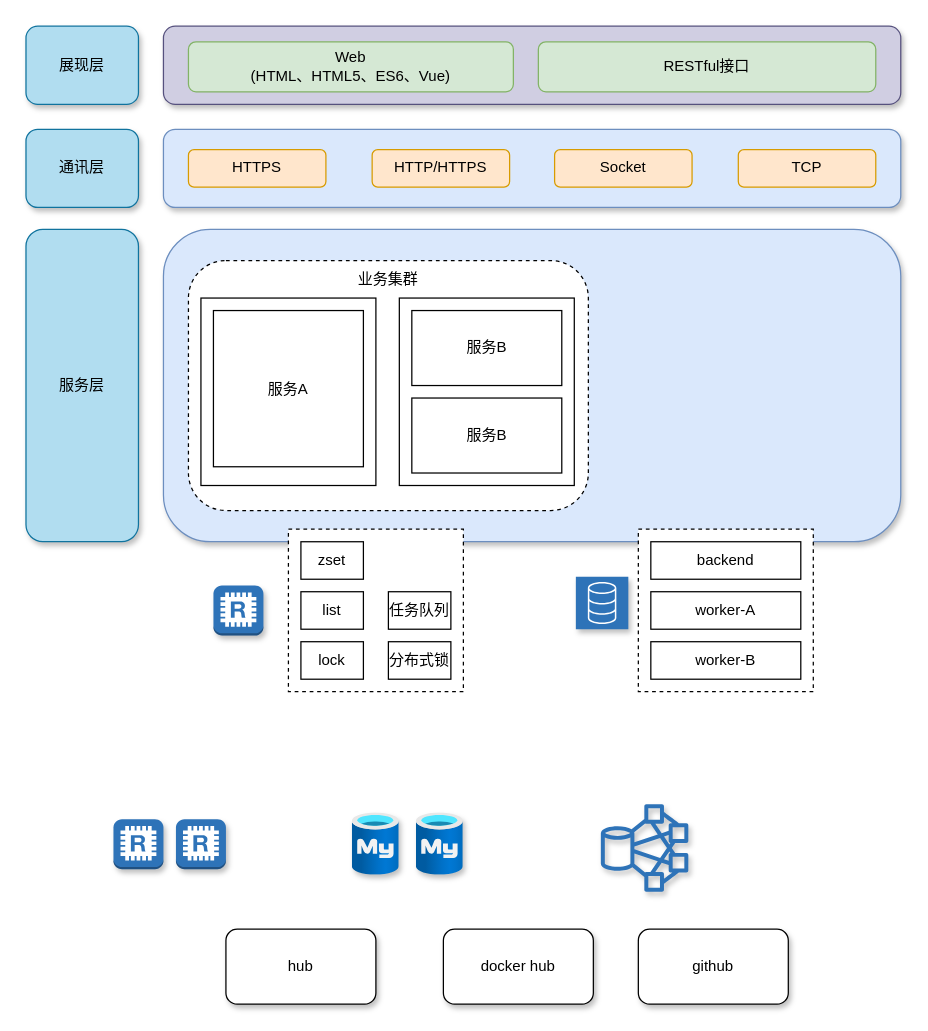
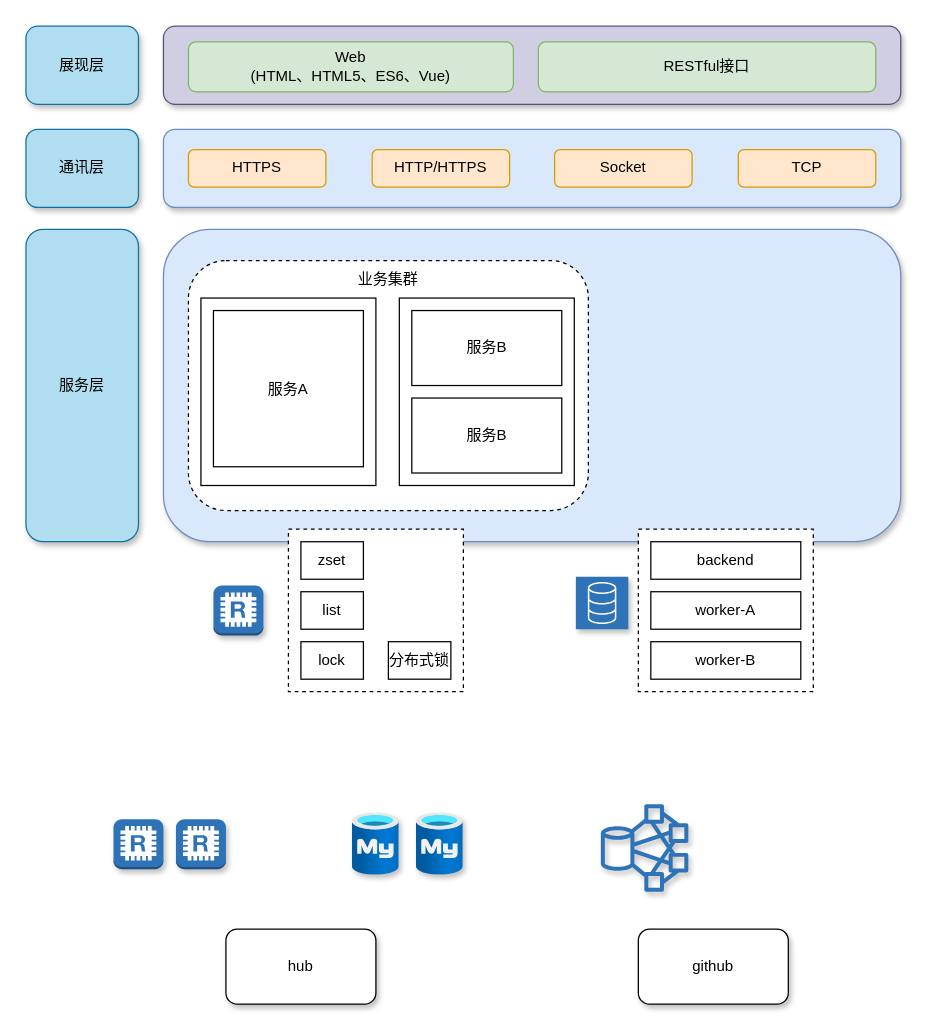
(419, 611) -> none
(518, 967) -> none
